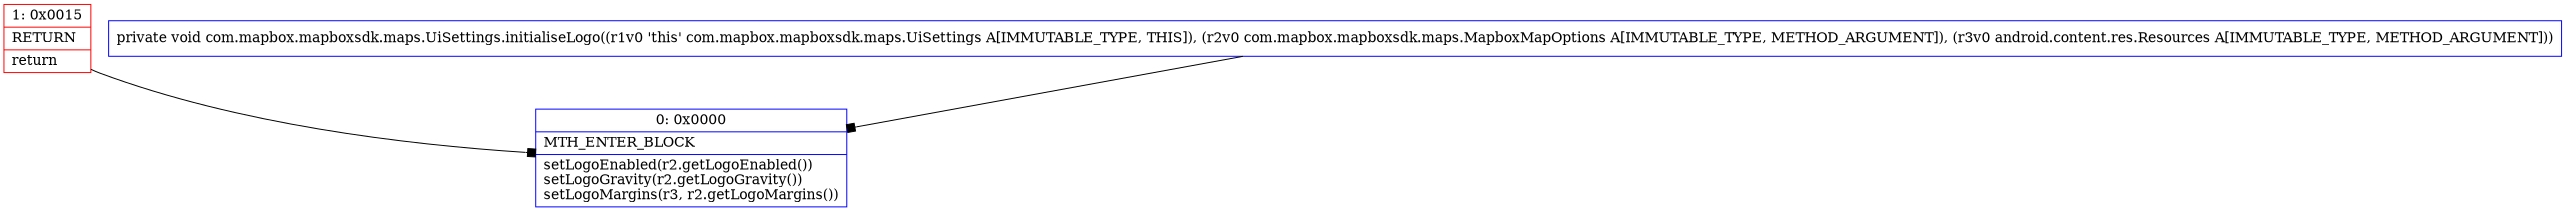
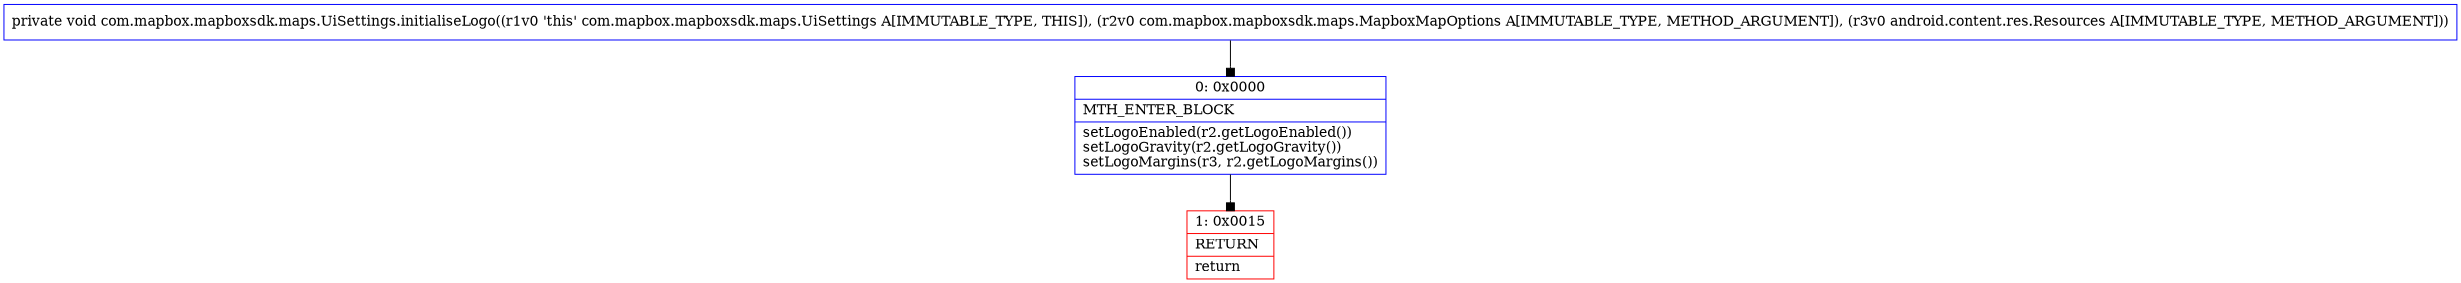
(305, 126) -> (1230, 188)
